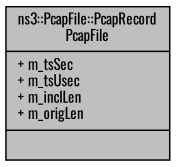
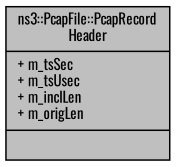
(88, 36) -> (88, 36)
